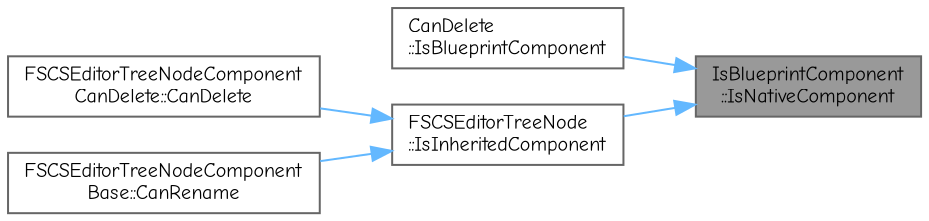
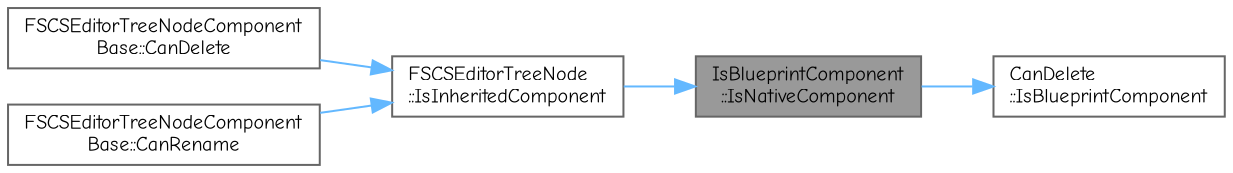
(649, 61) -> (947, 86)
(164, 86) -> (164, 38)
